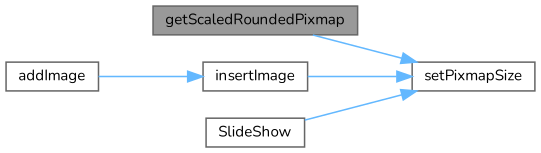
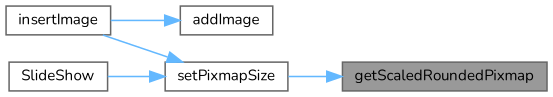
(357, 47) -> (307, 77)
(143, 77) -> (137, 20)
